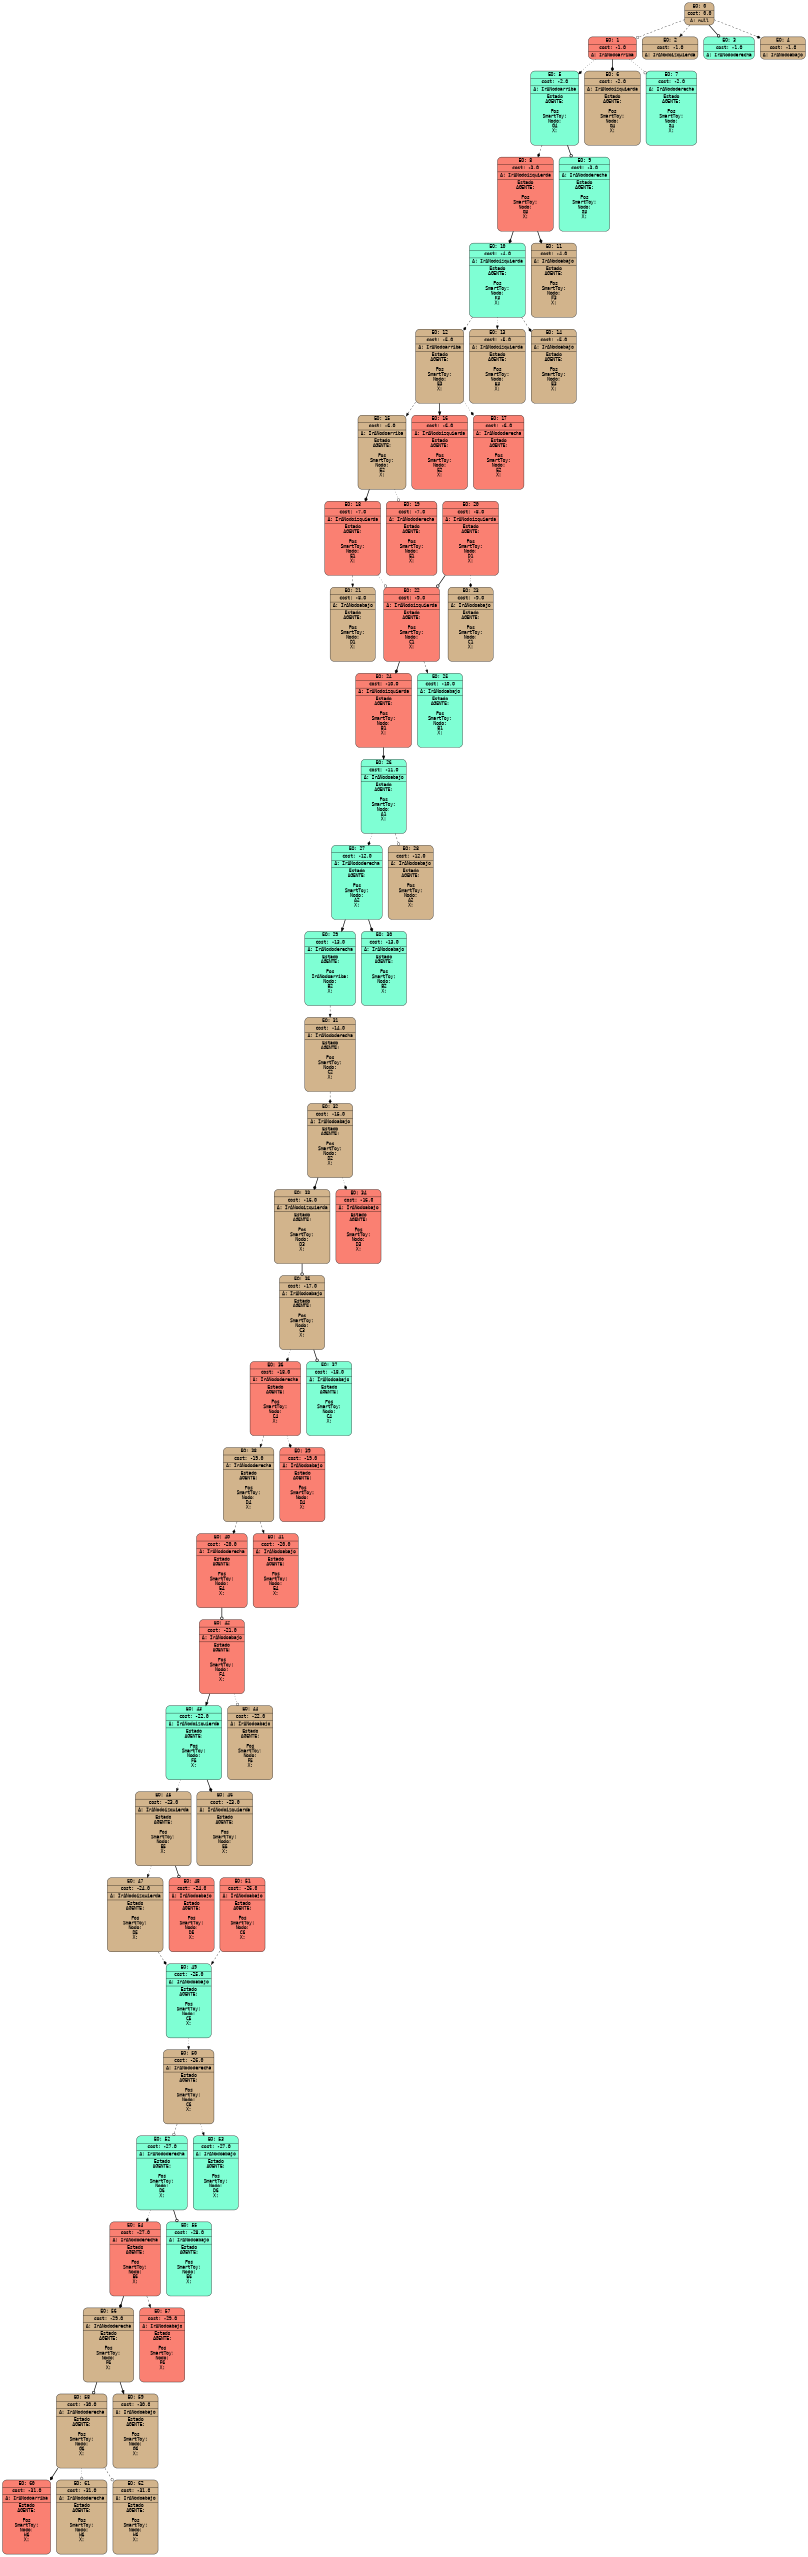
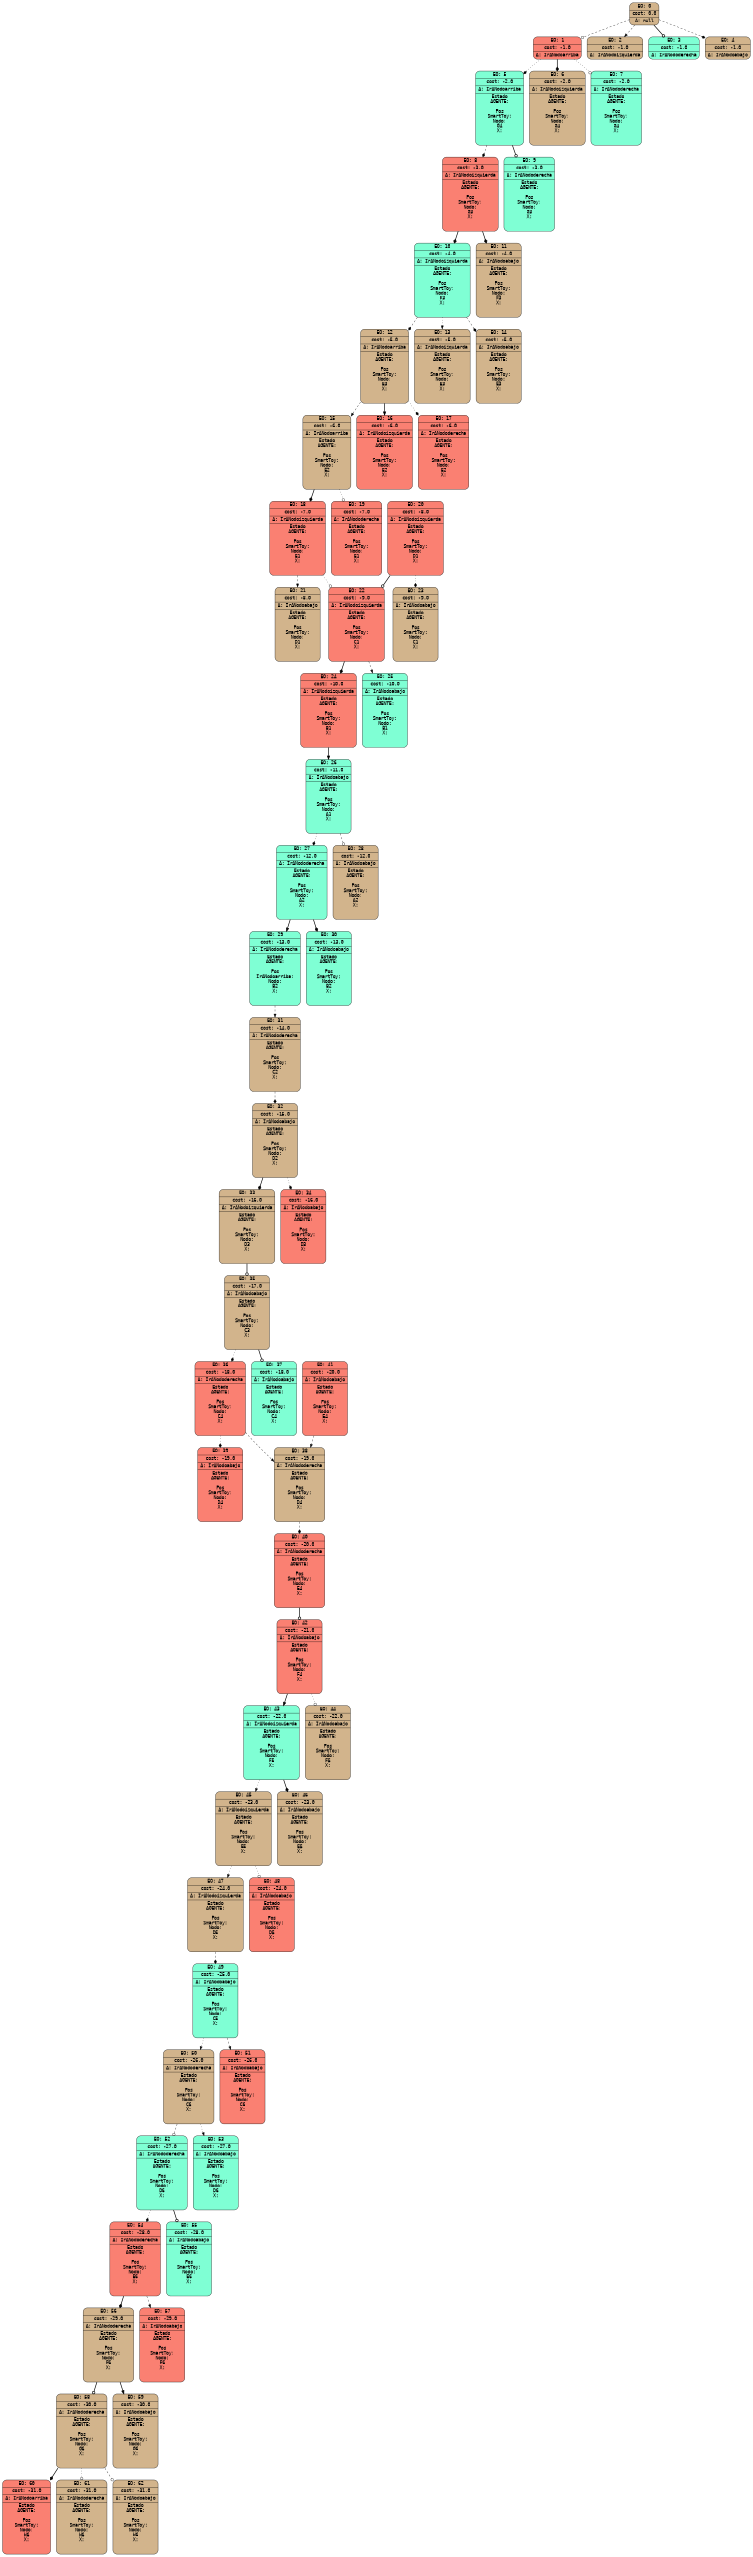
(262, 1526) -> (313, 1440)
(225, 1810) -> (300, 1810)
(177, 1871) -> (257, 1871)
(216, 1956) -> (228, 2042)
(135, 2233) -> (135, 2233)
